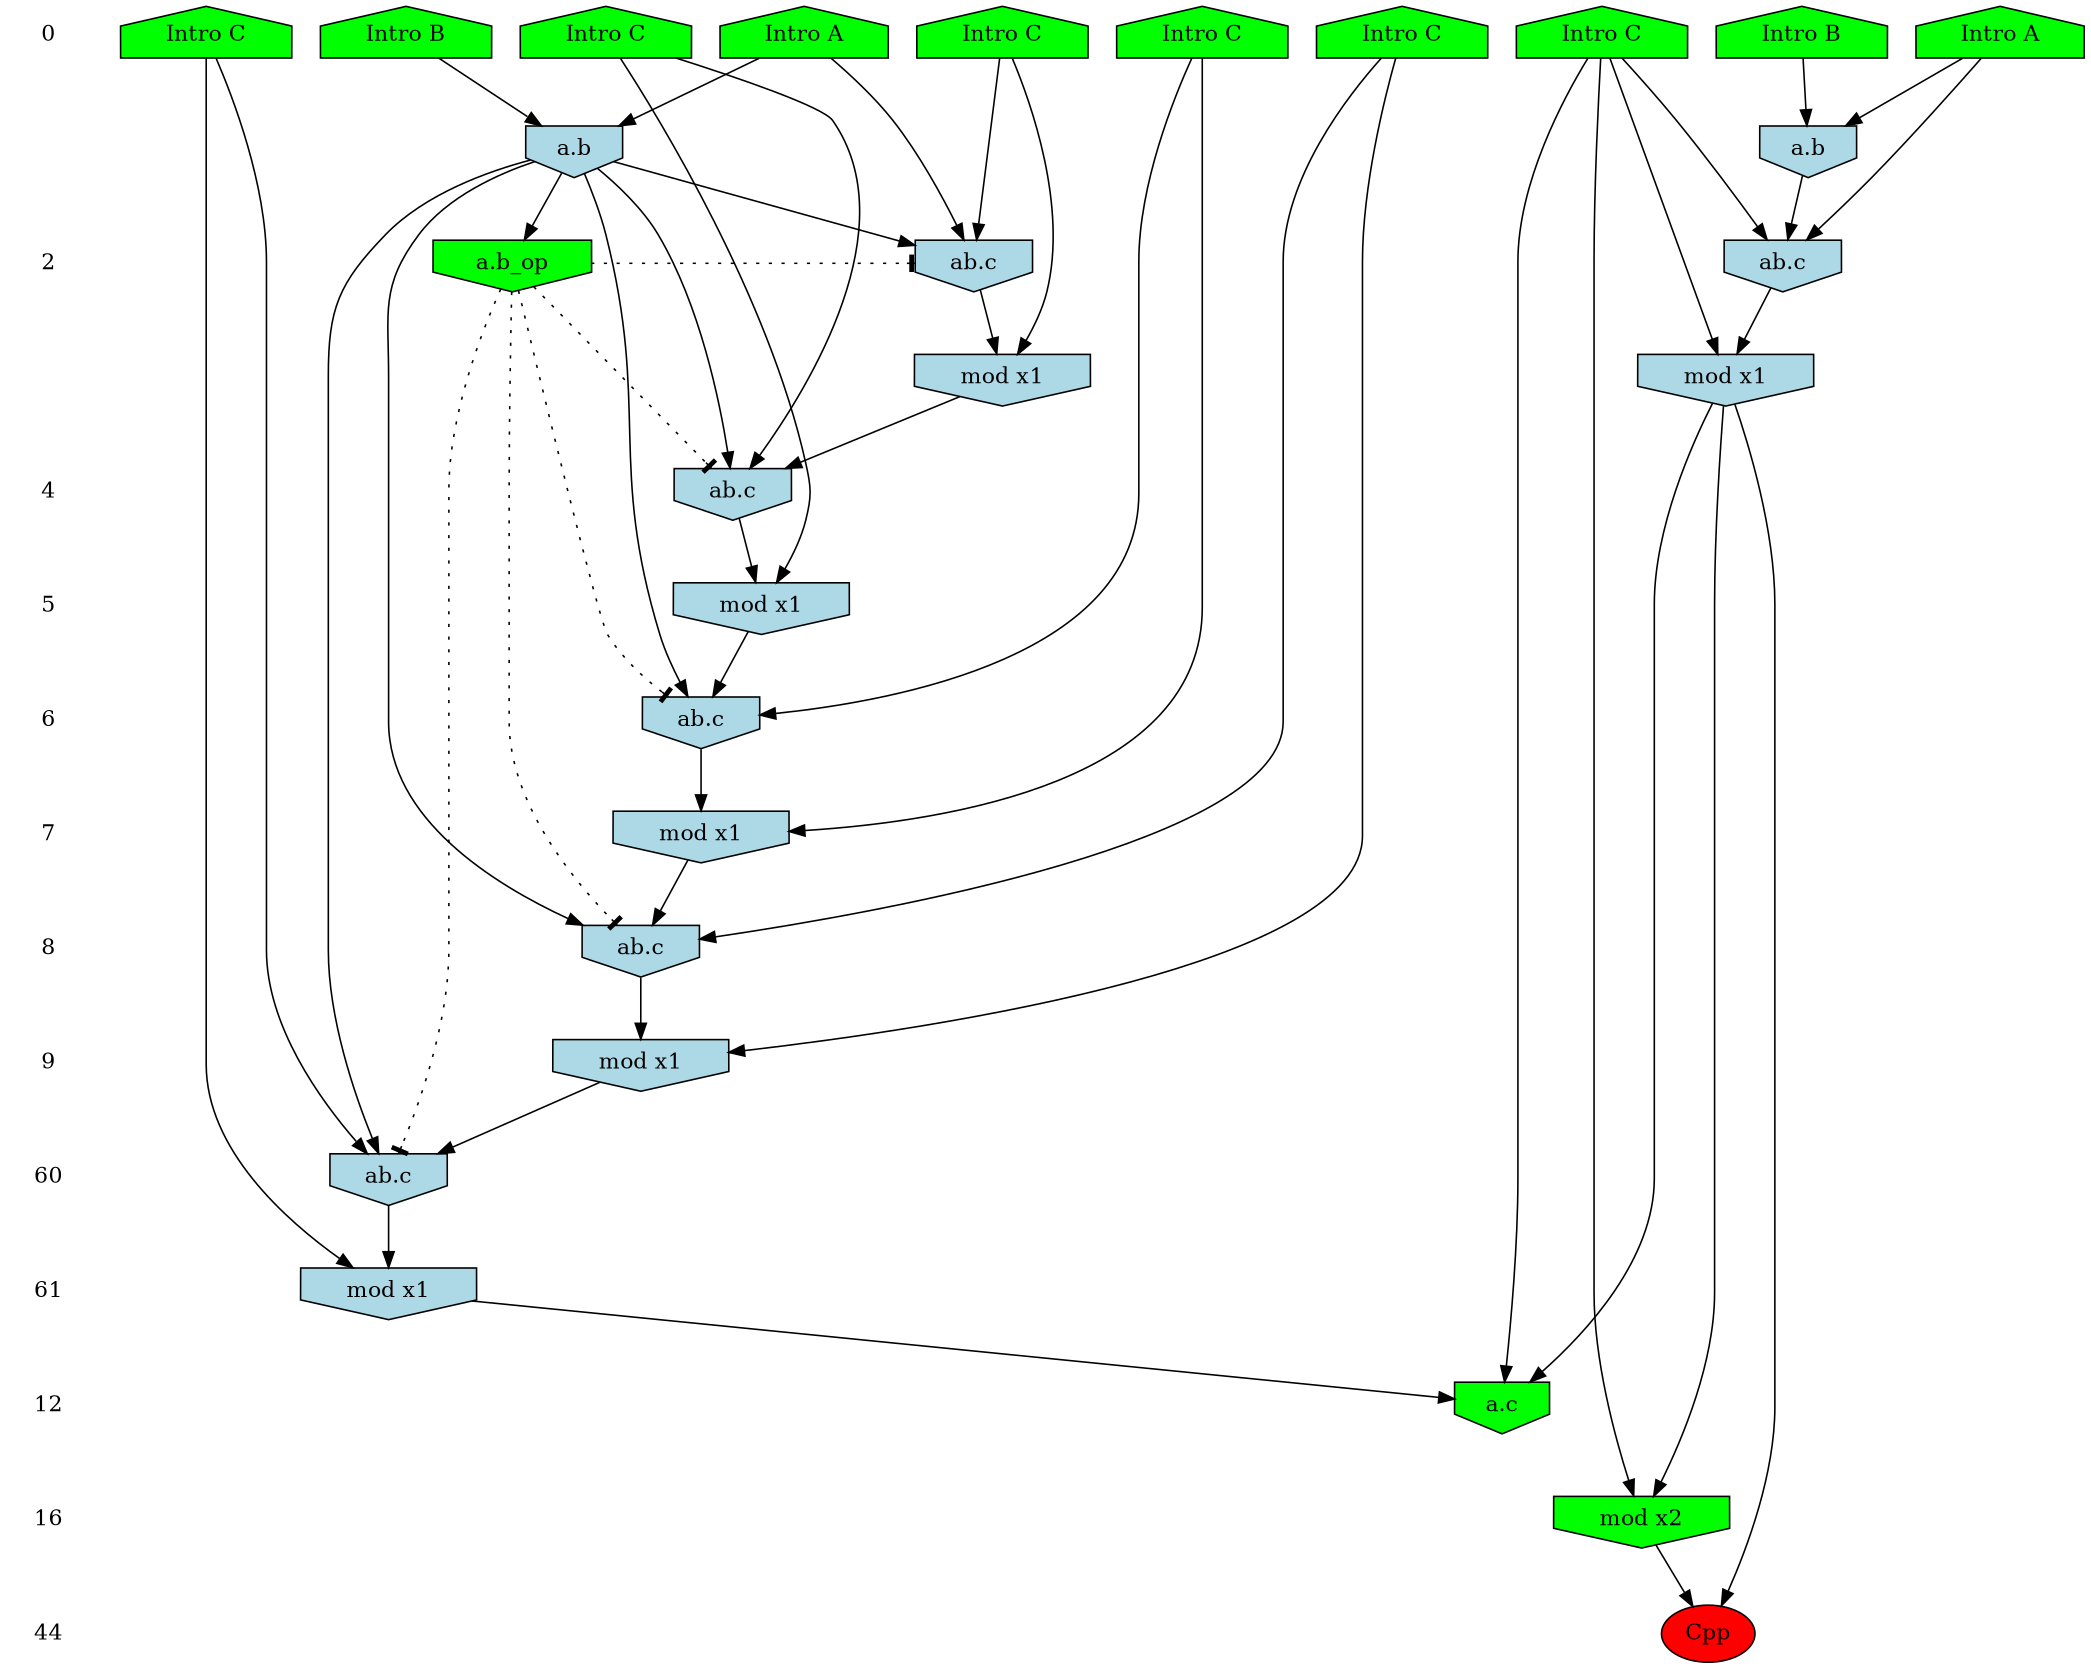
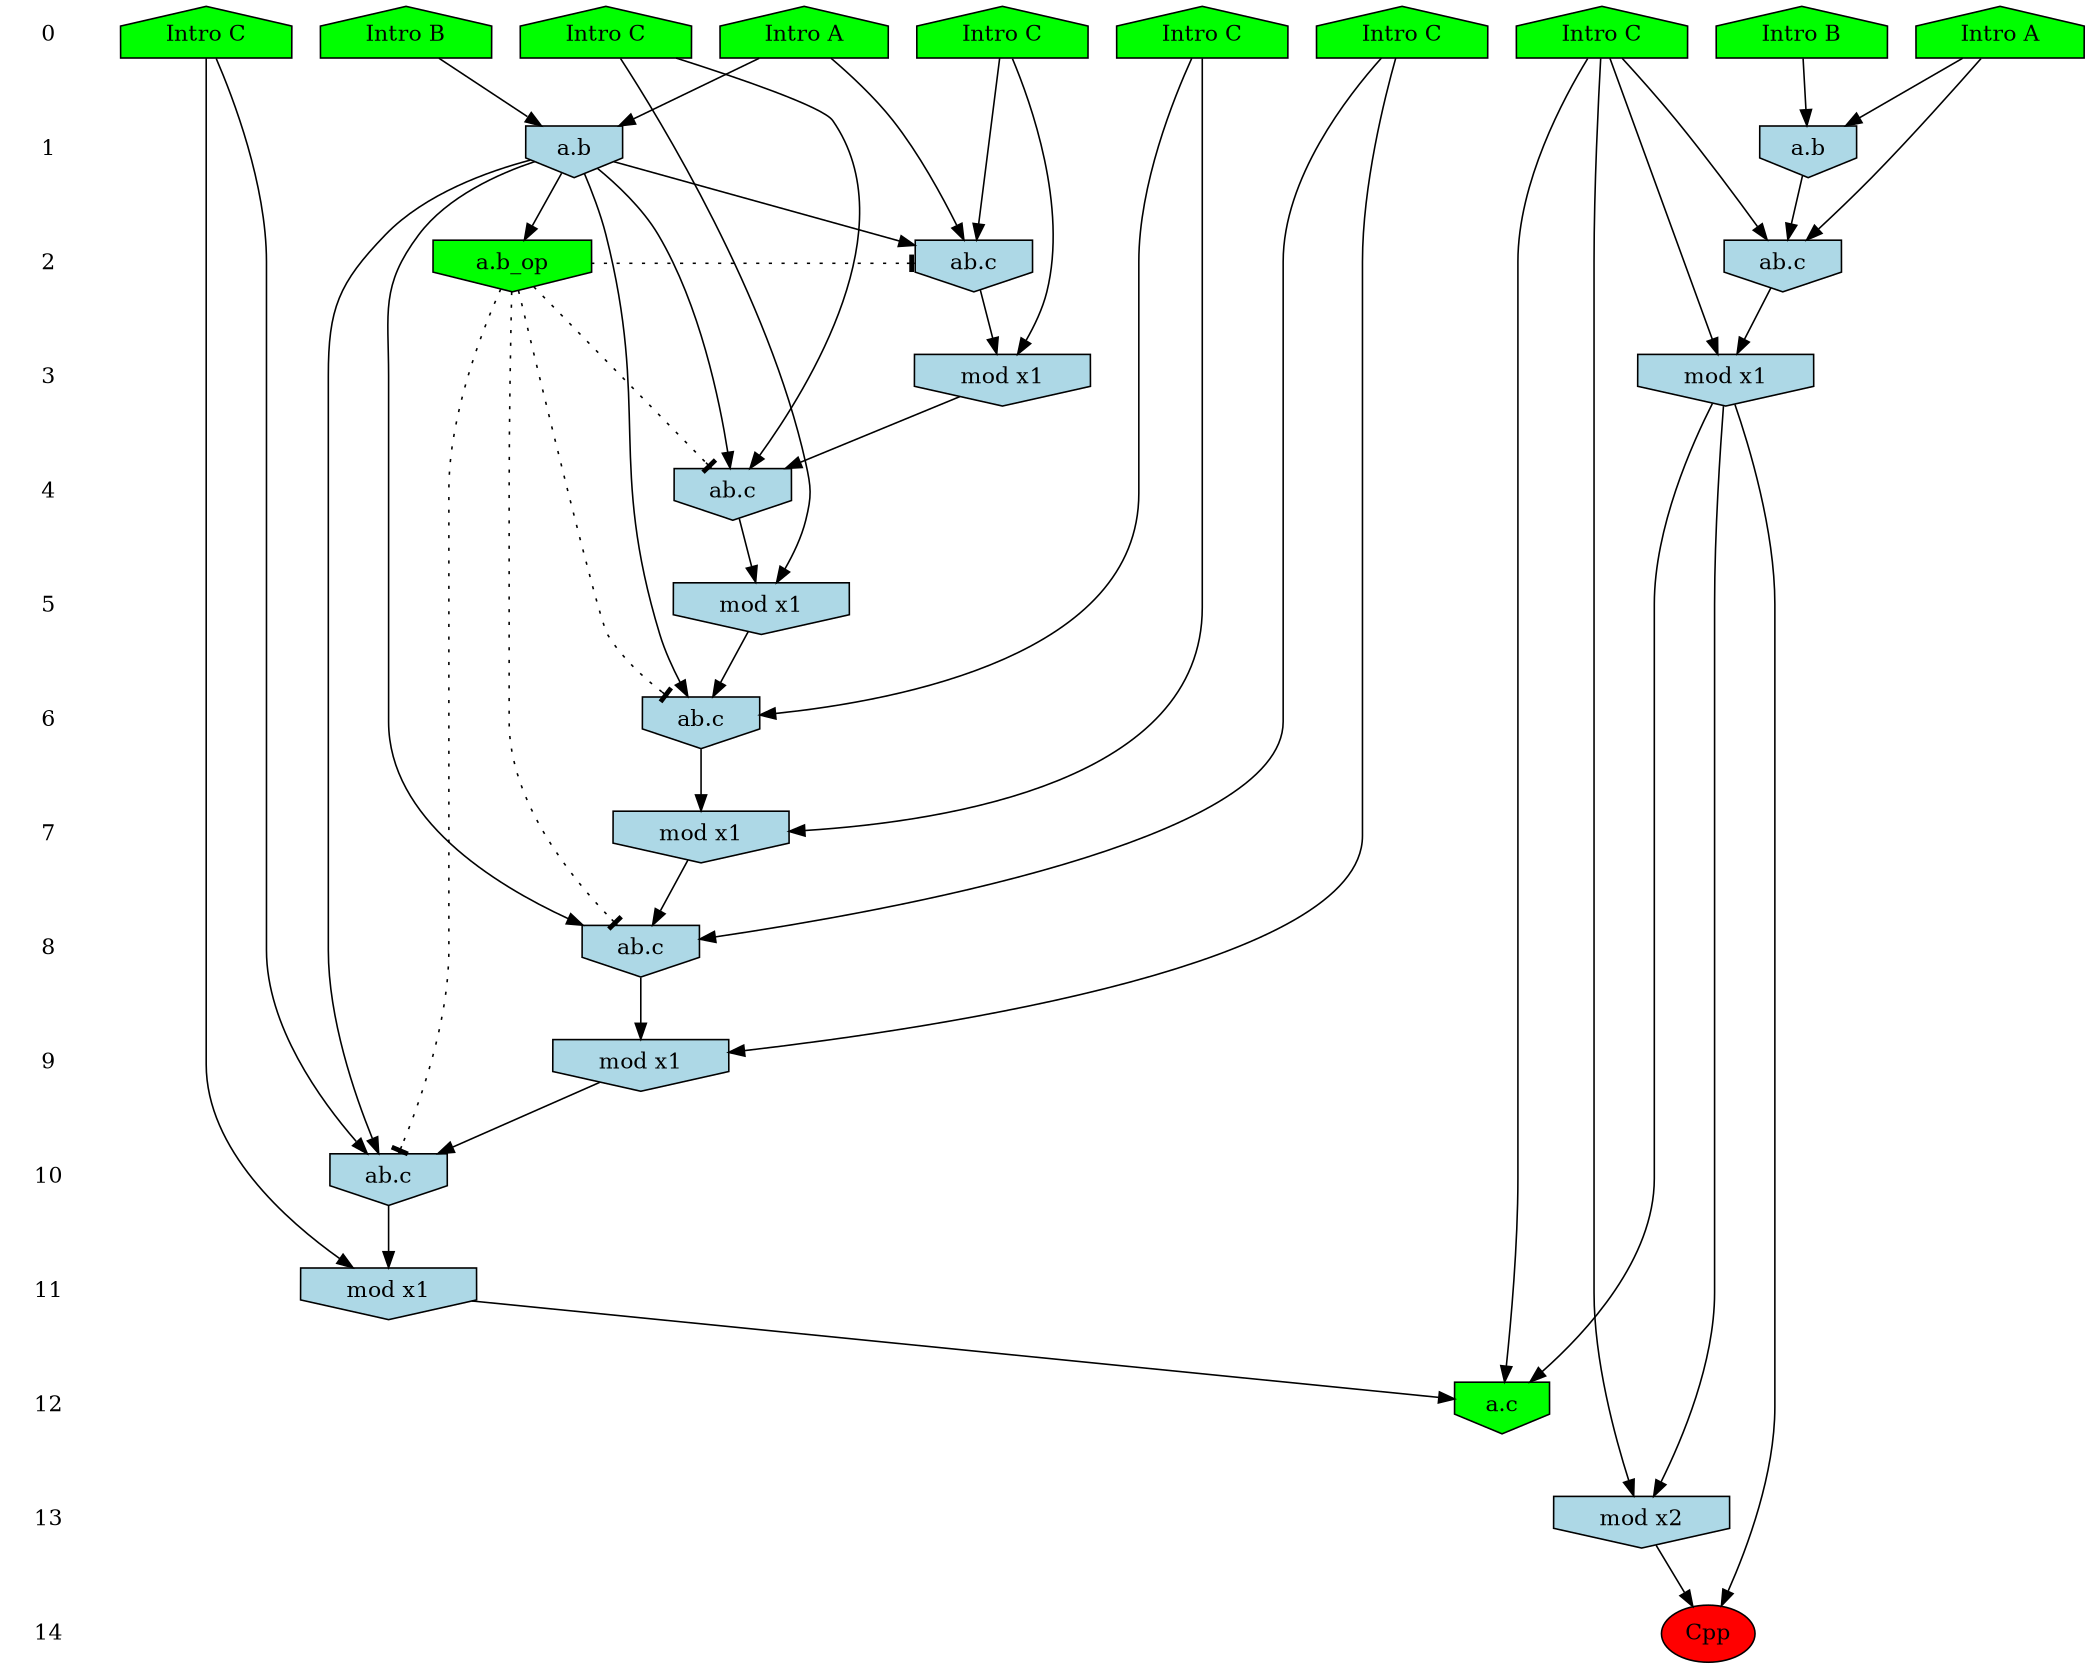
none -> (49, 149)
none -> (49, 377)
(49, 1177) -> (49, 1177)
(49, 1291) -> (49, 1291)
(49, 1519) -> (49, 1519)
(1642, 1519) -> (1642, 1519)
(49, 1634) -> (49, 1634)
